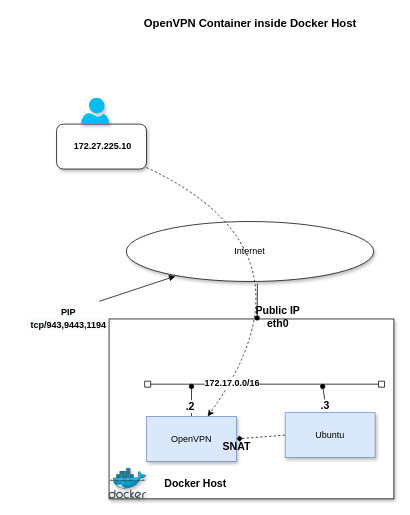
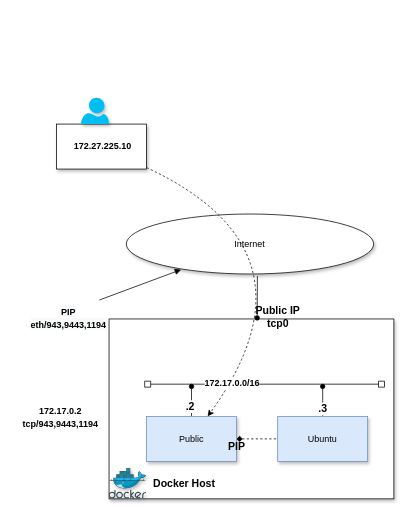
(250, 23) -> none
(102, 147) -> (102, 147)
(250, 252) -> (250, 244)
(278, 317) -> (278, 317)
(69, 318) -> (69, 318)
none -> (60, 417)
(330, 435) -> (323, 439)
(192, 439) -> (192, 439)
(237, 447) -> (237, 447)
(195, 484) -> (184, 484)
